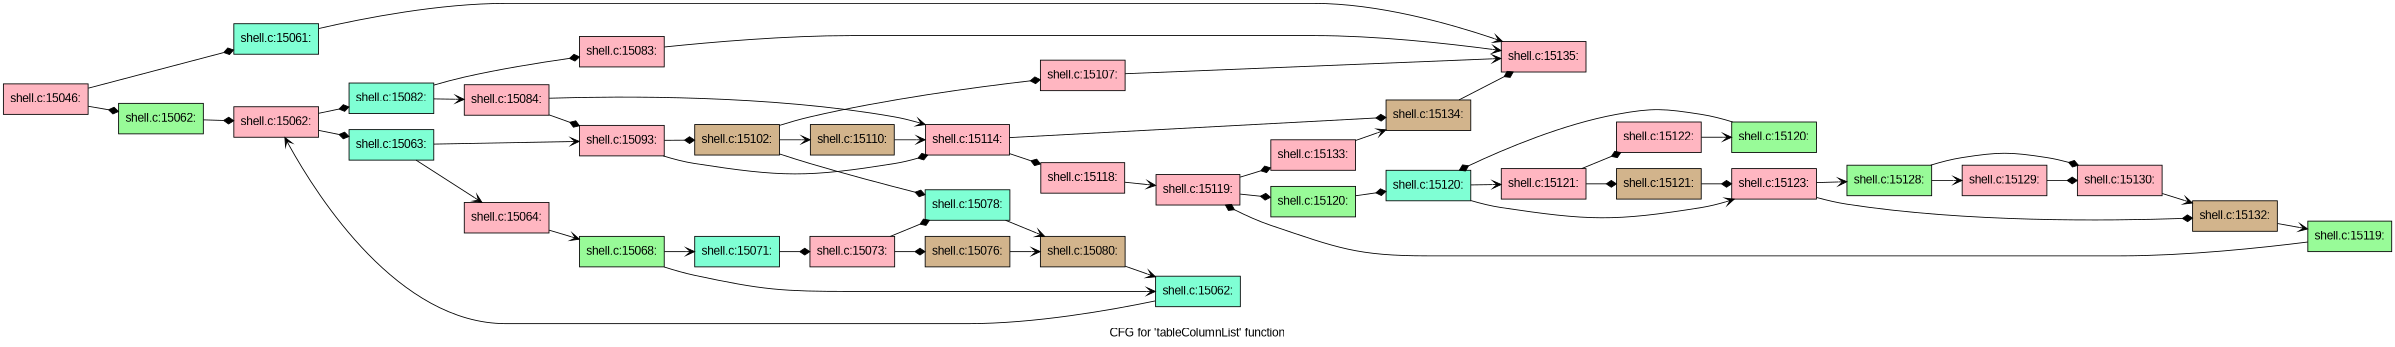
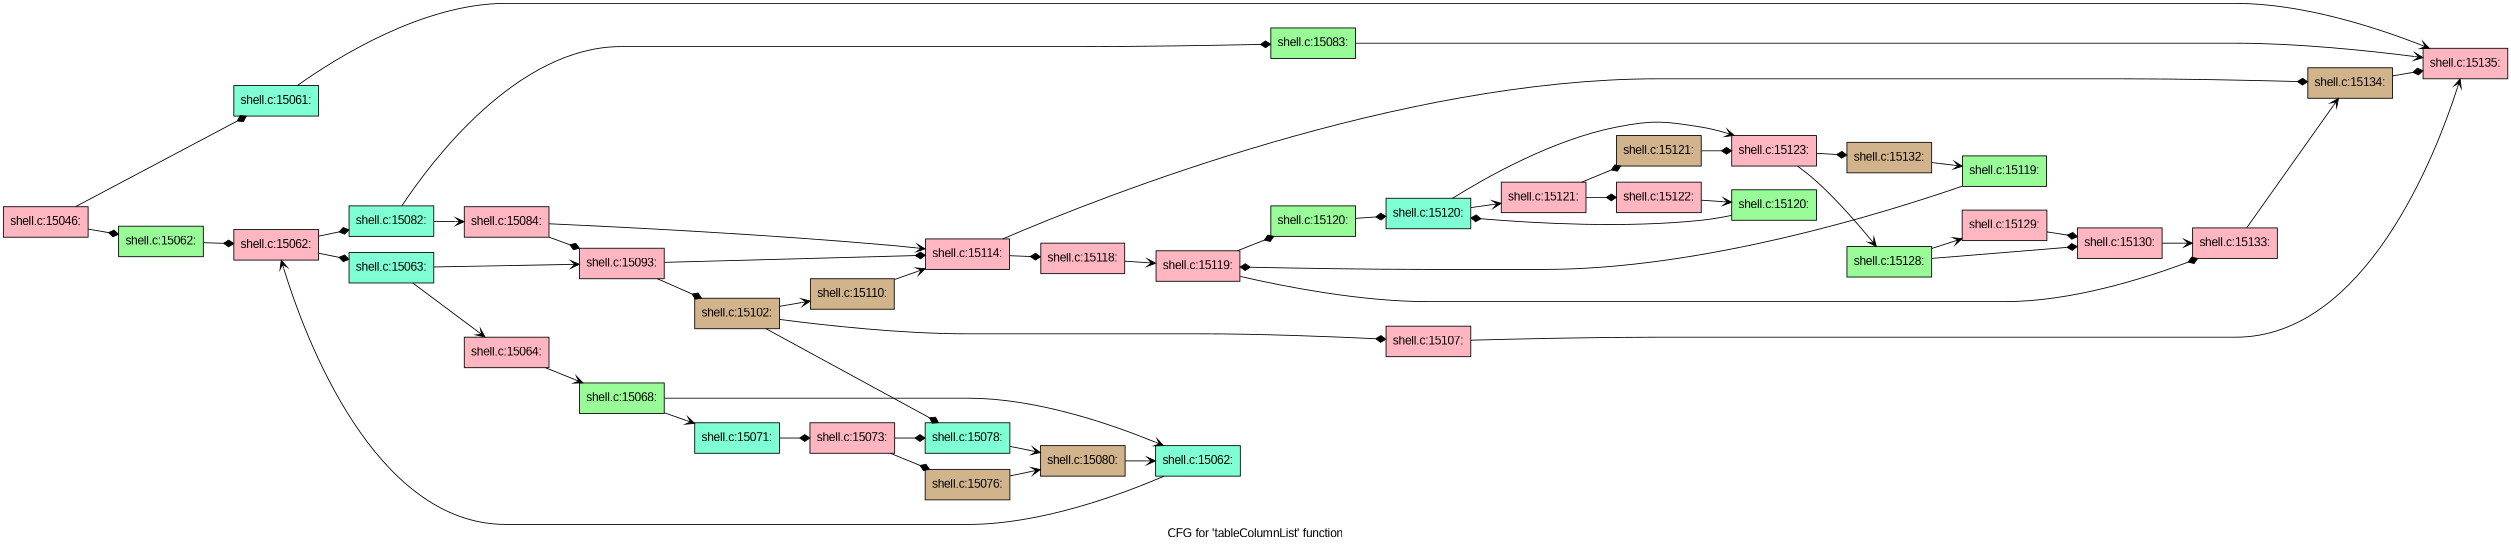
(622, 52) -> (1313, 43)
(2173, 197) -> (2173, 243)
